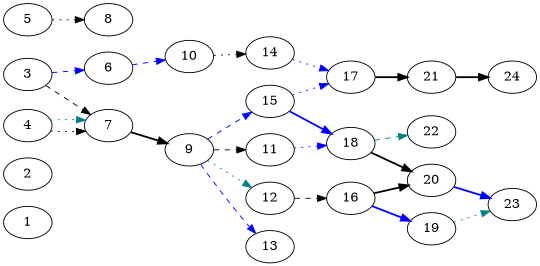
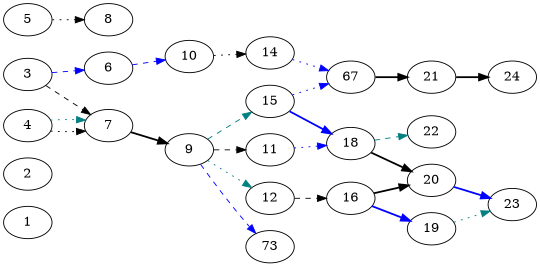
(351, 77) -> (351, 77)
(226, 128) -> (226, 128)
(270, 247) -> (270, 247)
